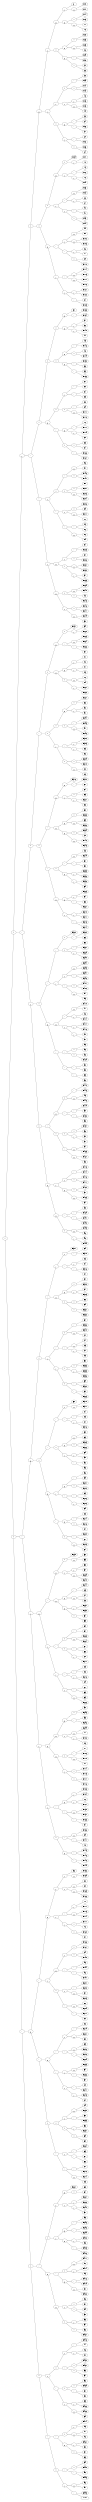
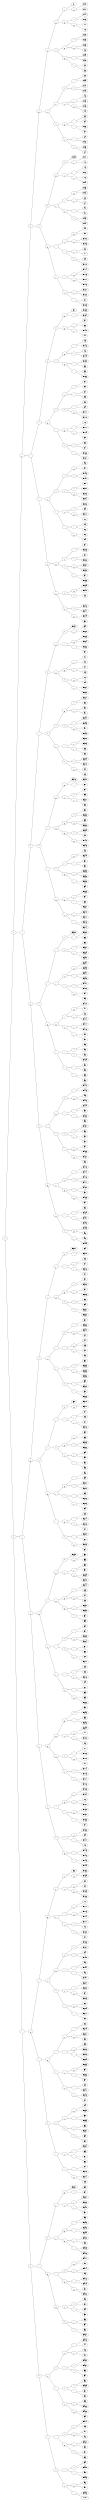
(85, 601) -> none
